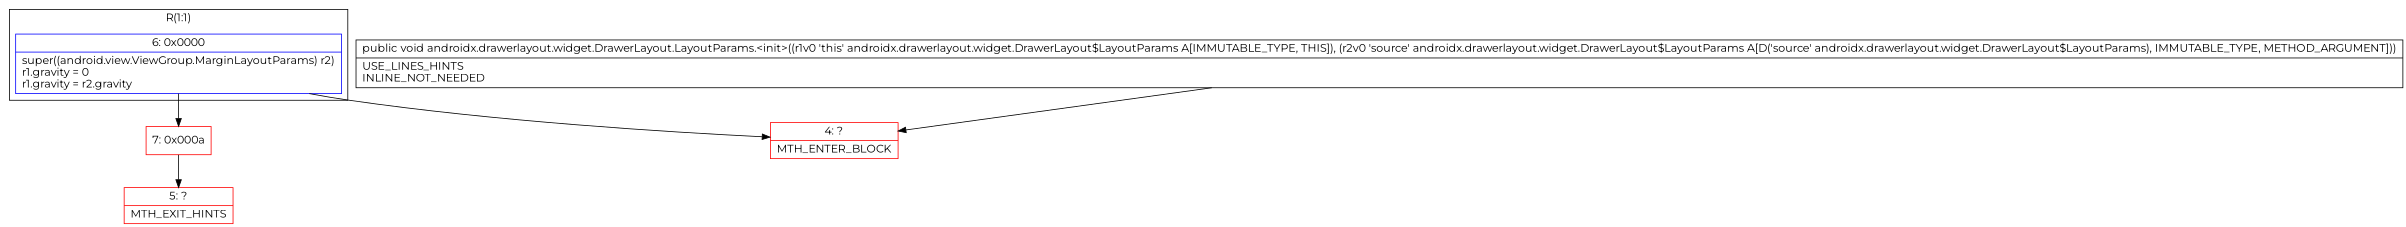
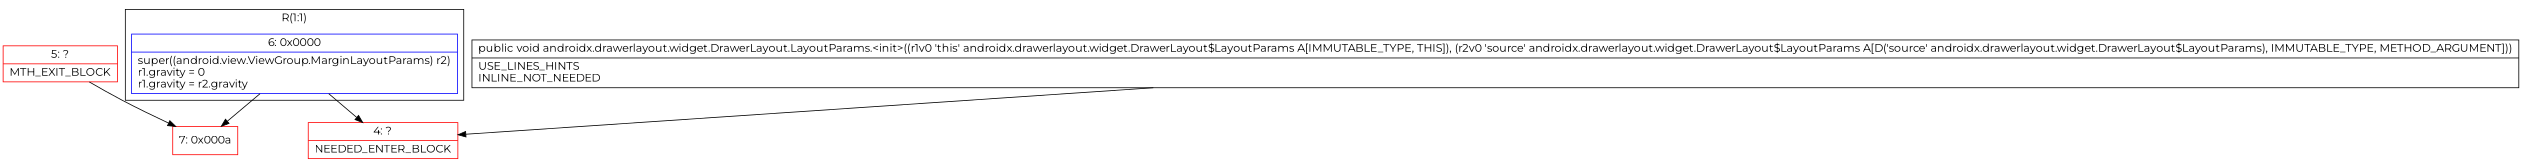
(834, 149) -> (383, 149)
(179, 167) -> (132, 106)
(179, 214) -> (60, 72)
